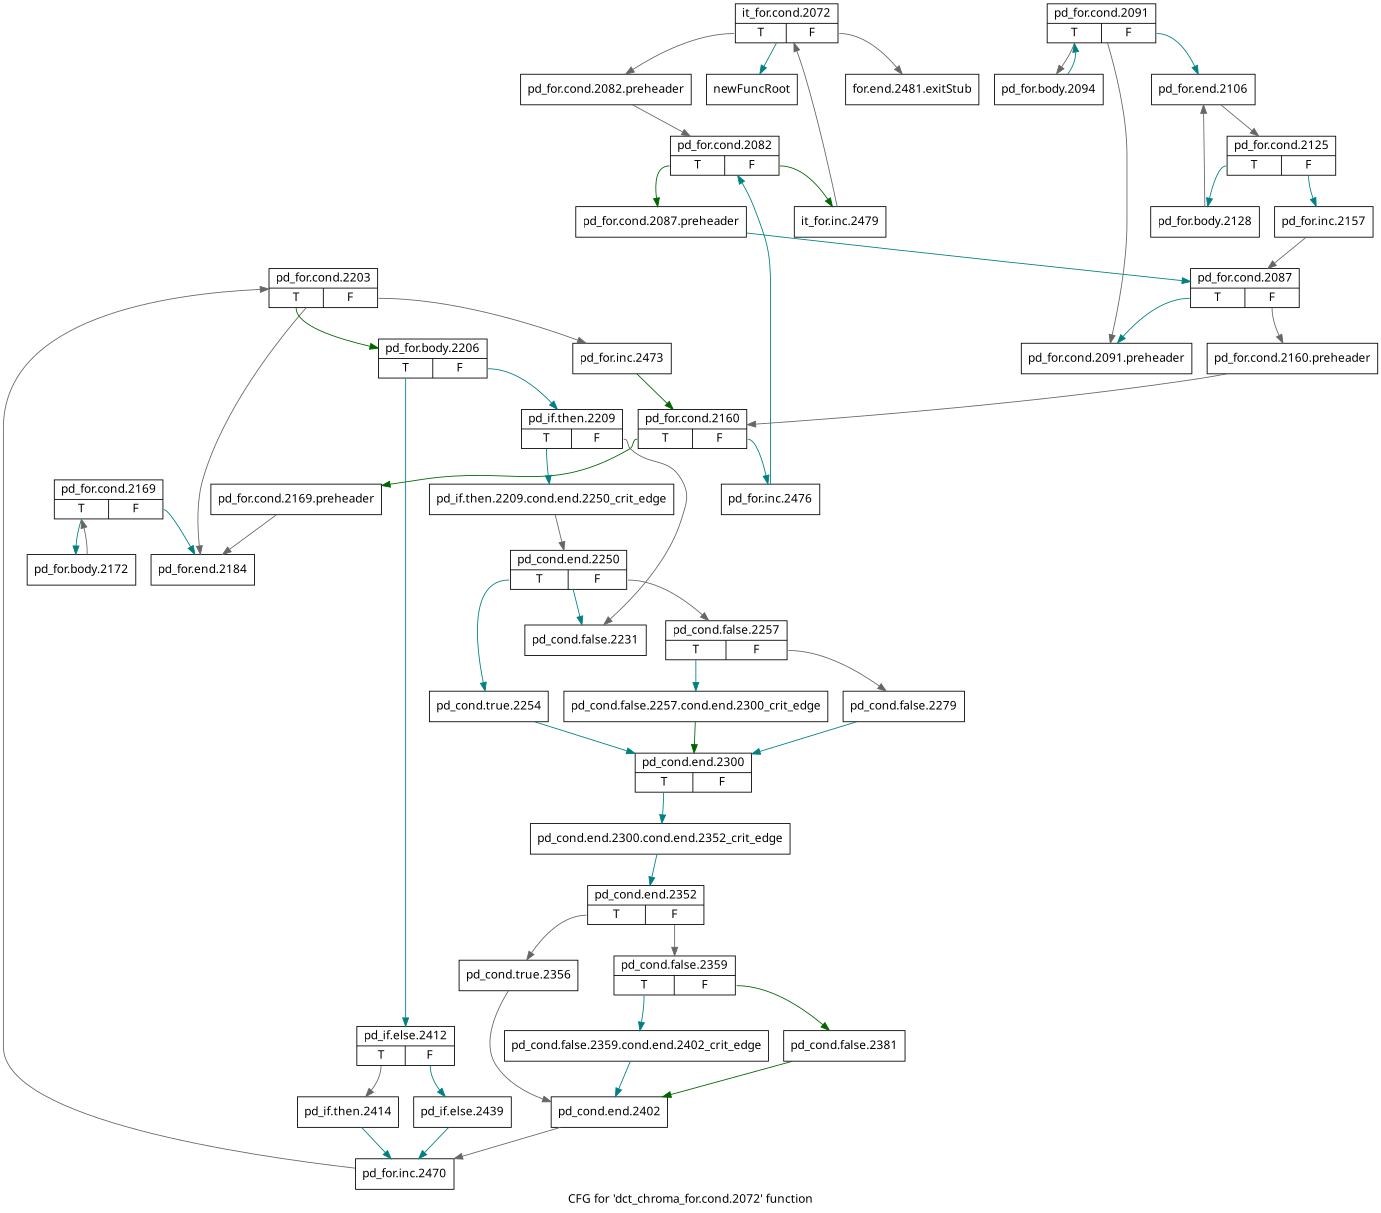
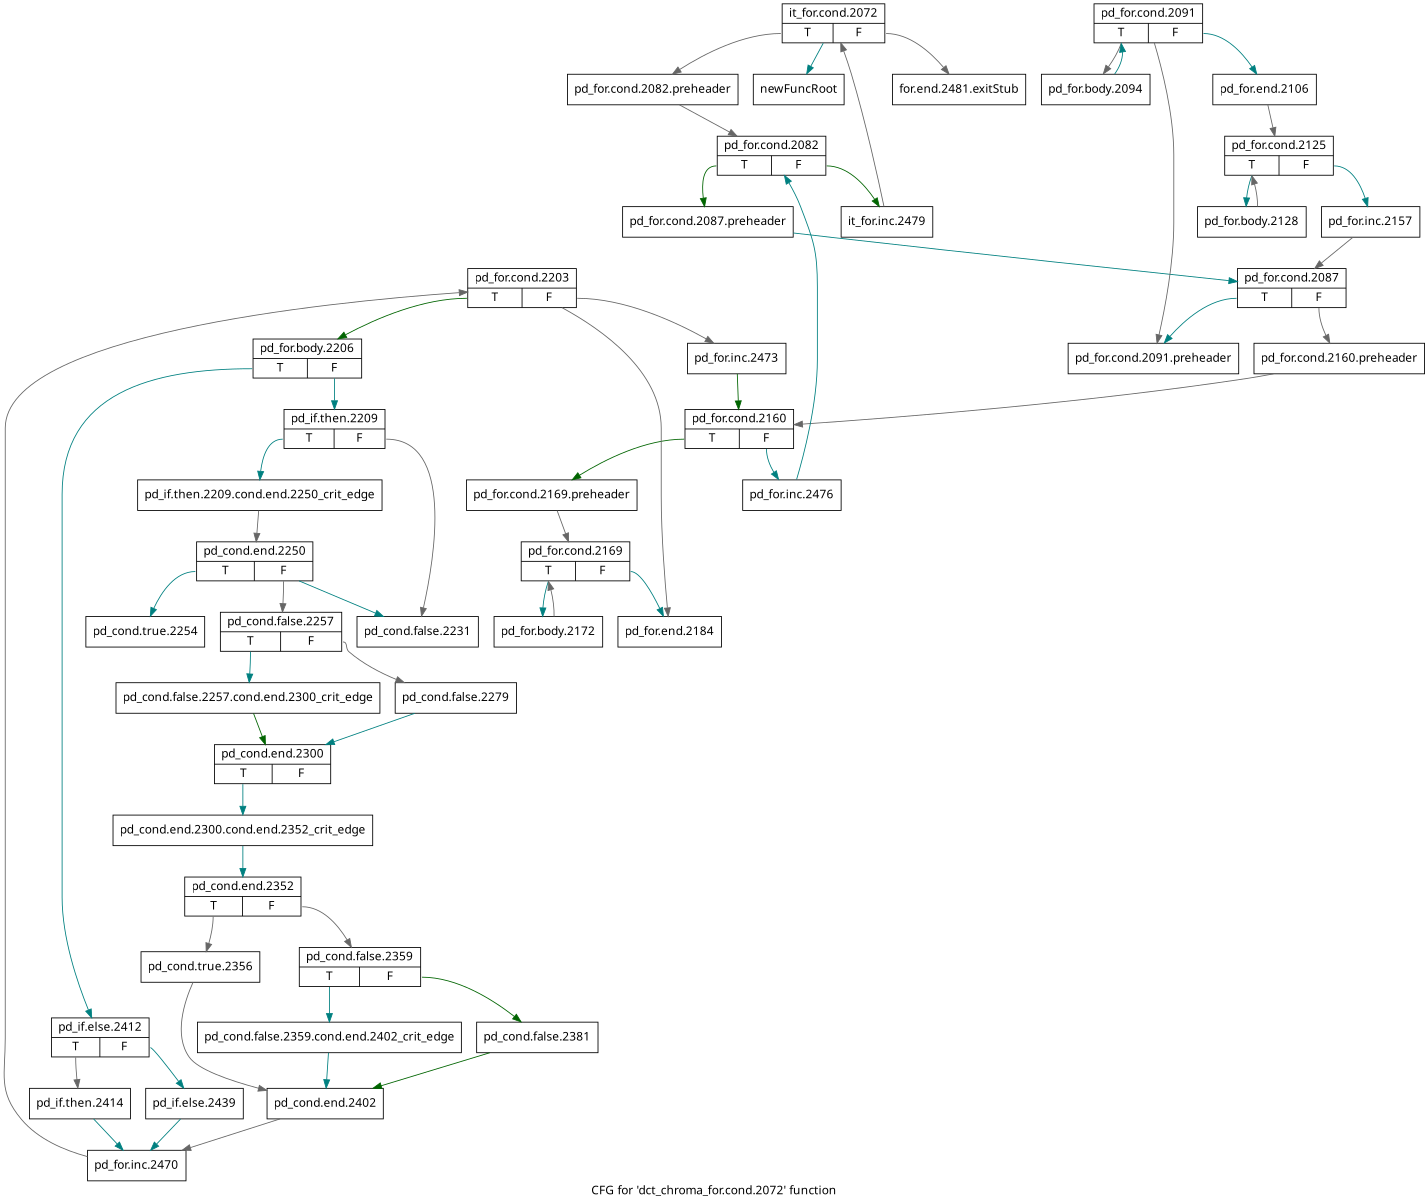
(1204, 160) -> (1257, 195)
(253, 532) -> (561, 522)
(581, 736) -> none
